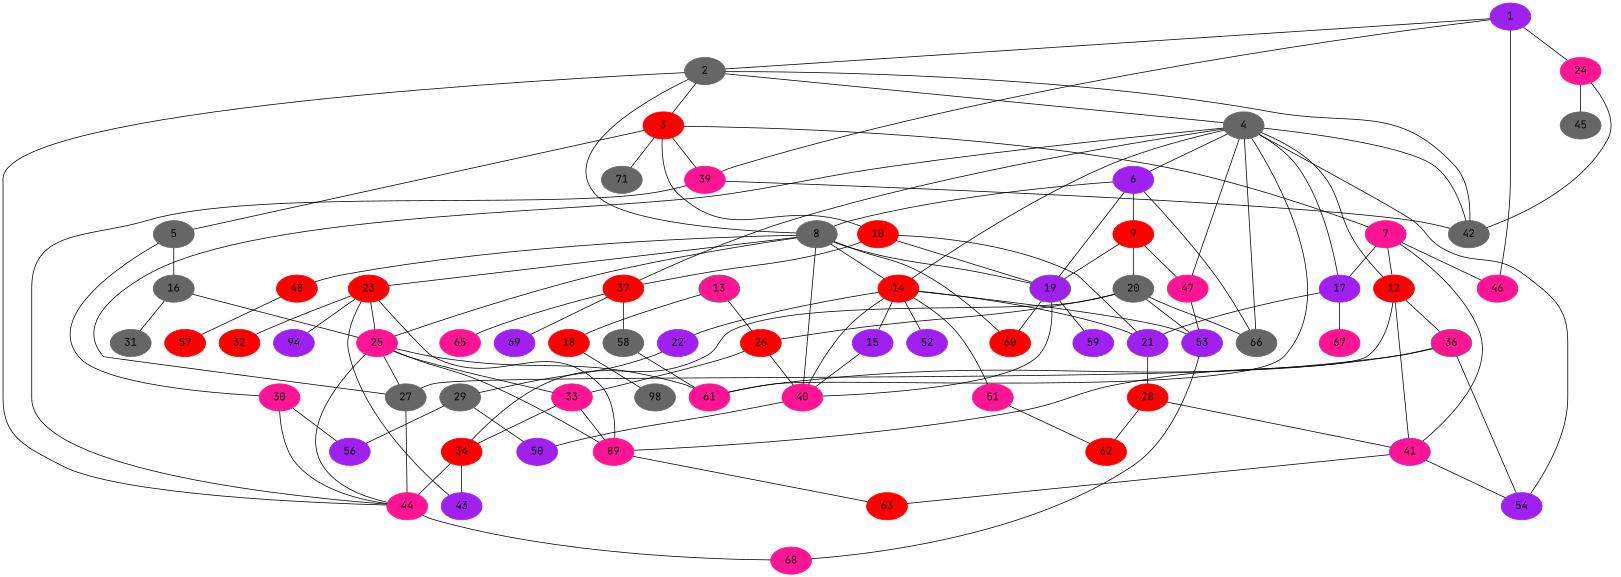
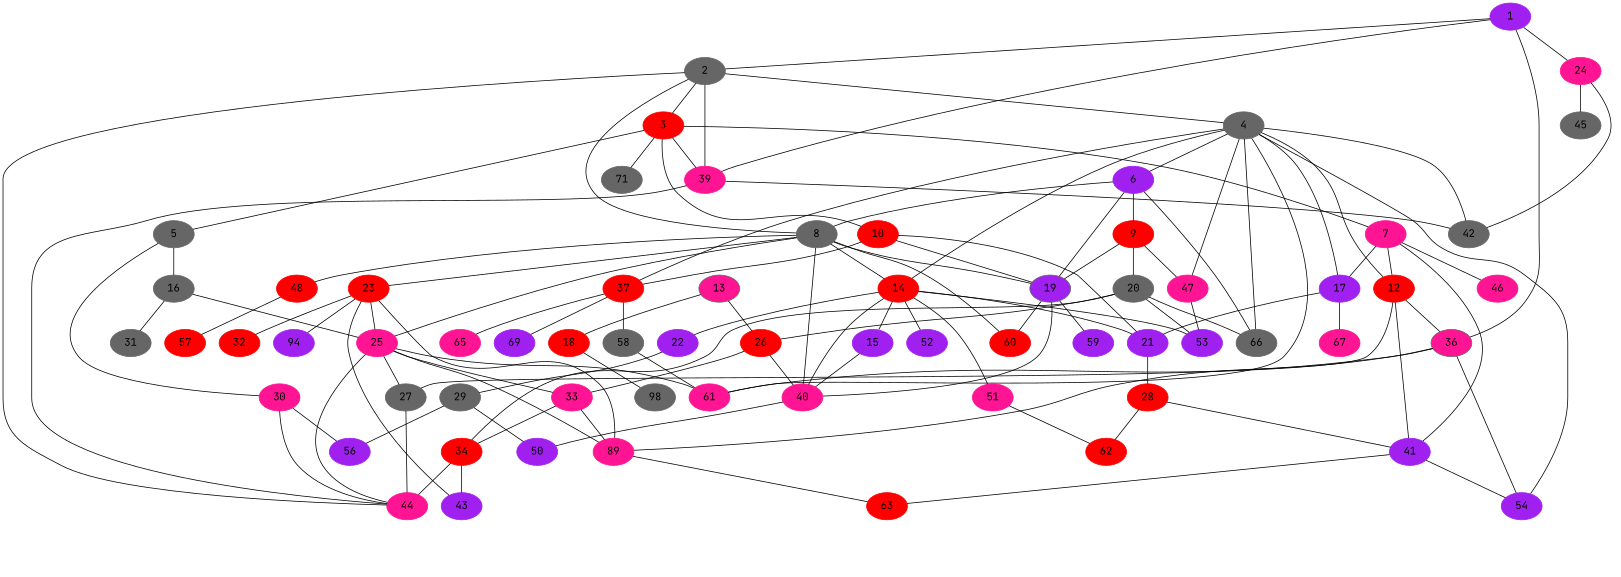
(1127, 92) -> (705, 121)
(1510, 153) -> (1539, 190)
(488, 213) -> none
(1410, 452) -> (1410, 452)
(791, 561) -> none
